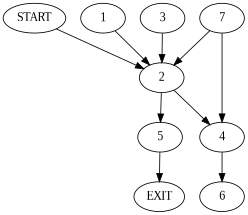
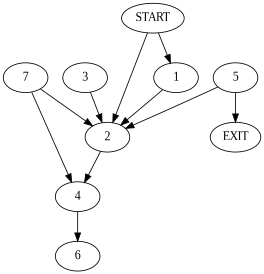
none -> (163, 44)
(161, 103) -> (176, 106)
